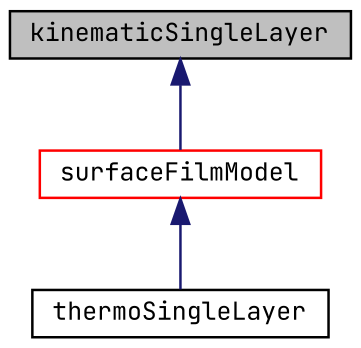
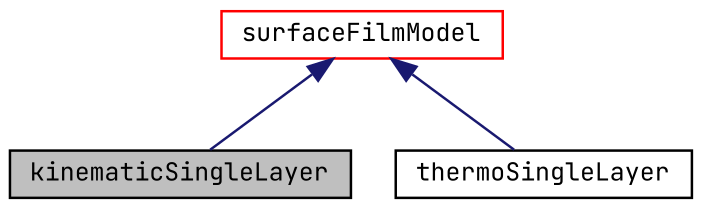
(180, 118) -> (261, 112)
